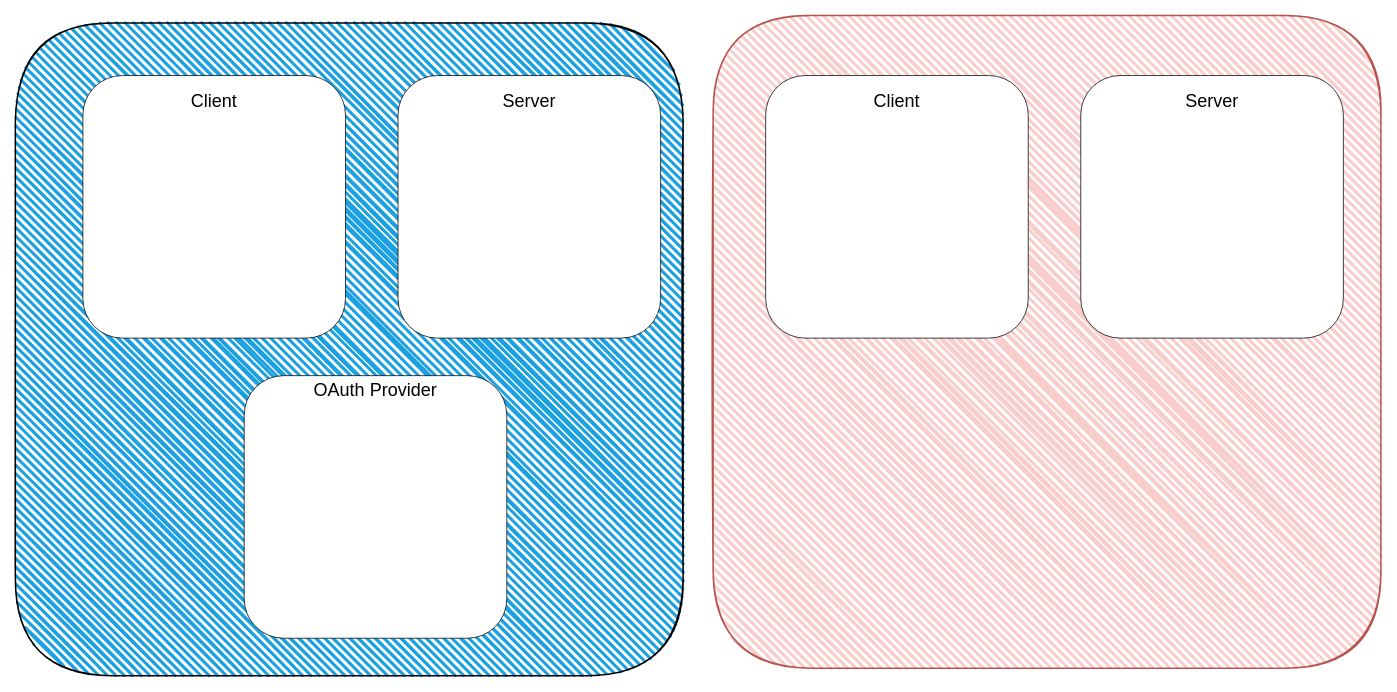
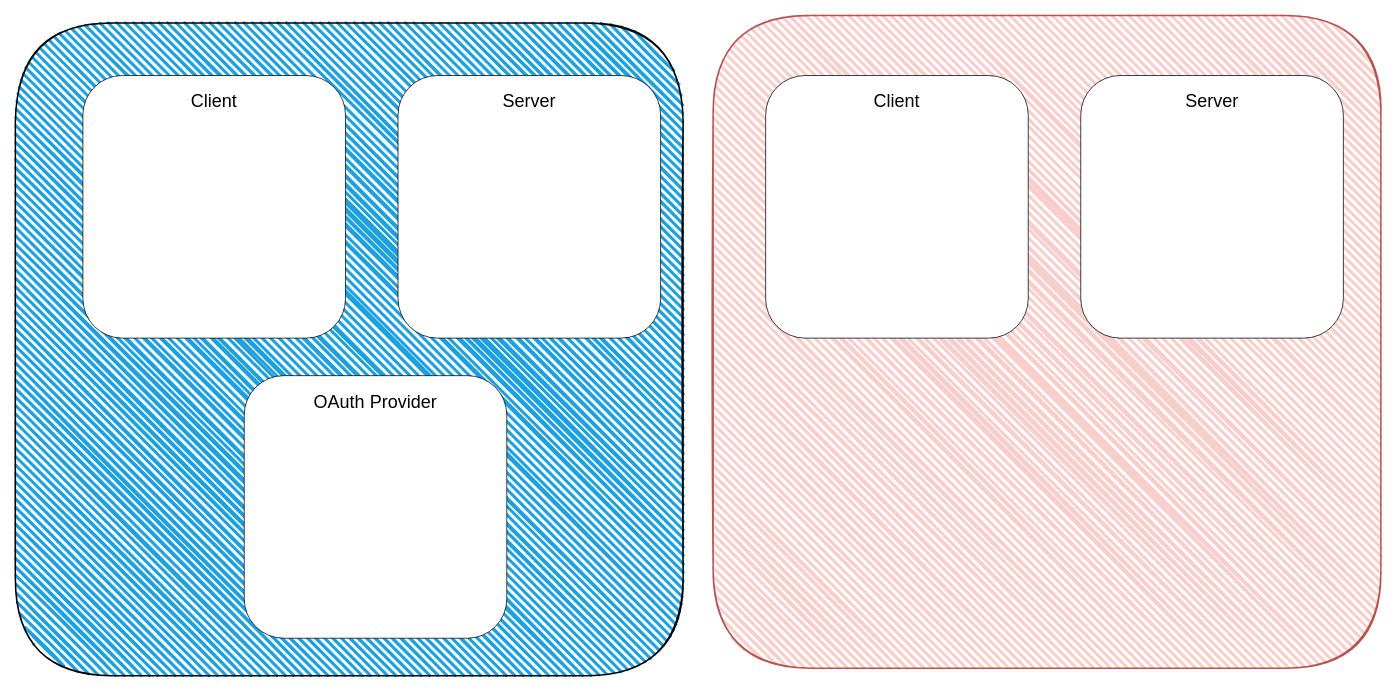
(375, 390) -> (375, 402)
